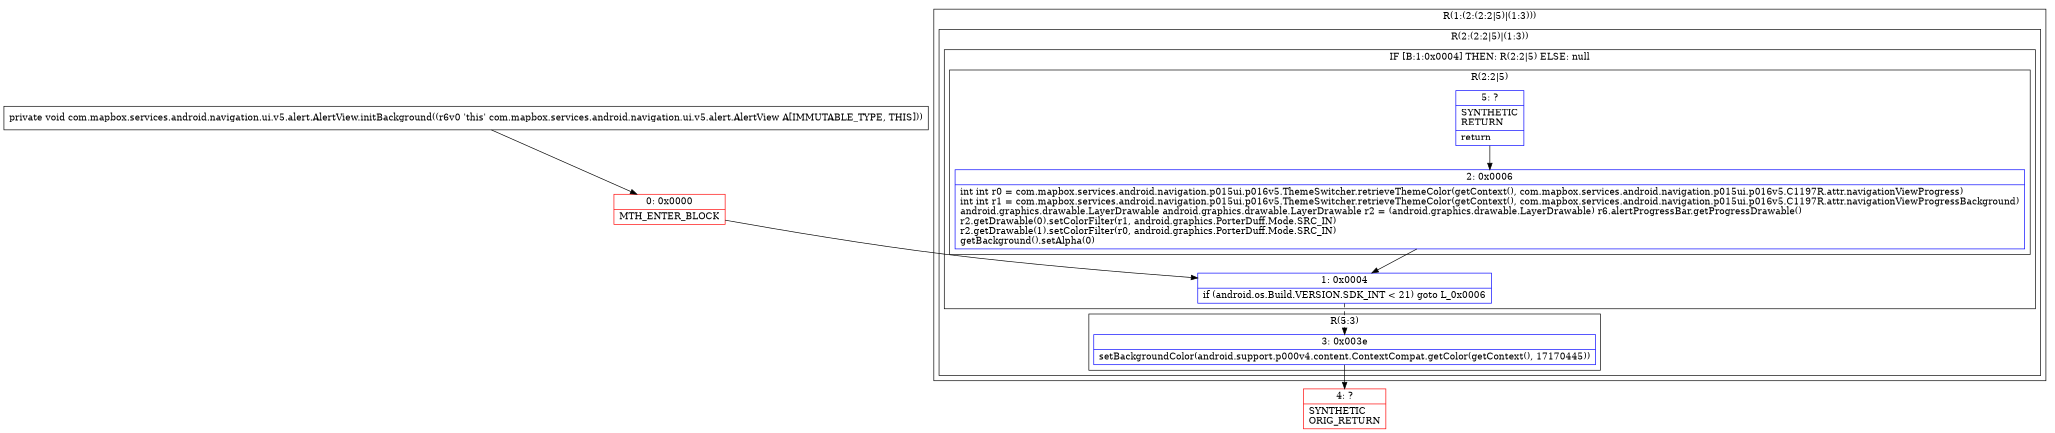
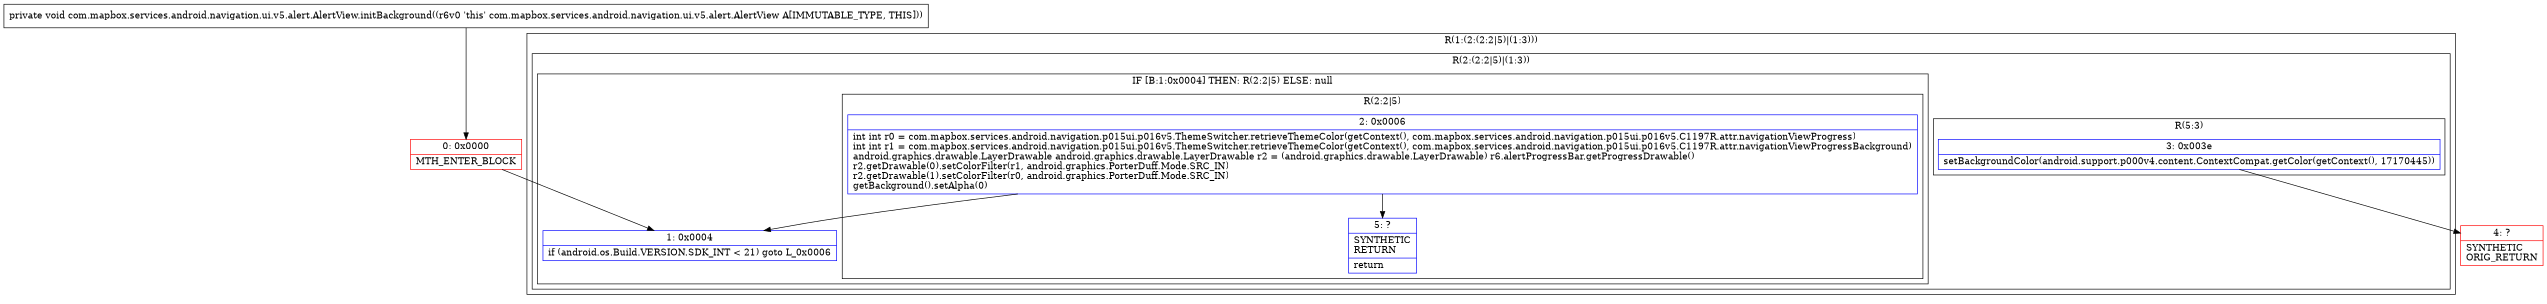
(1490, 154) -> (1383, 203)
(1345, 318) -> none
